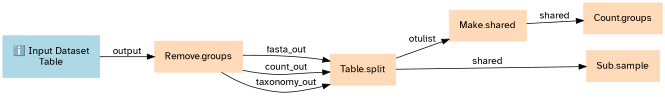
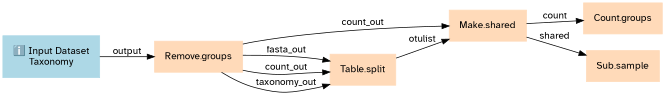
(555, 16) -> (555, 16)
none -> (342, 31)
(51, 57) -> (51, 57)
(487, 68) -> (553, 45)
